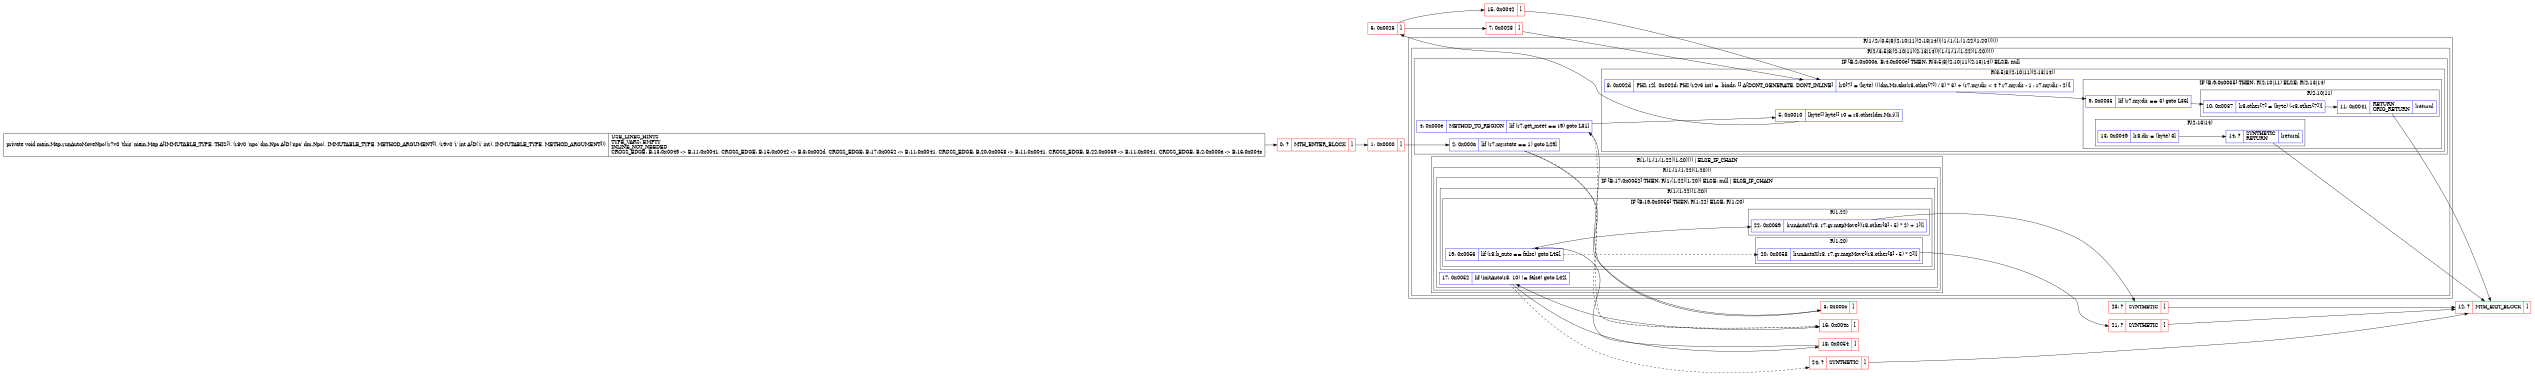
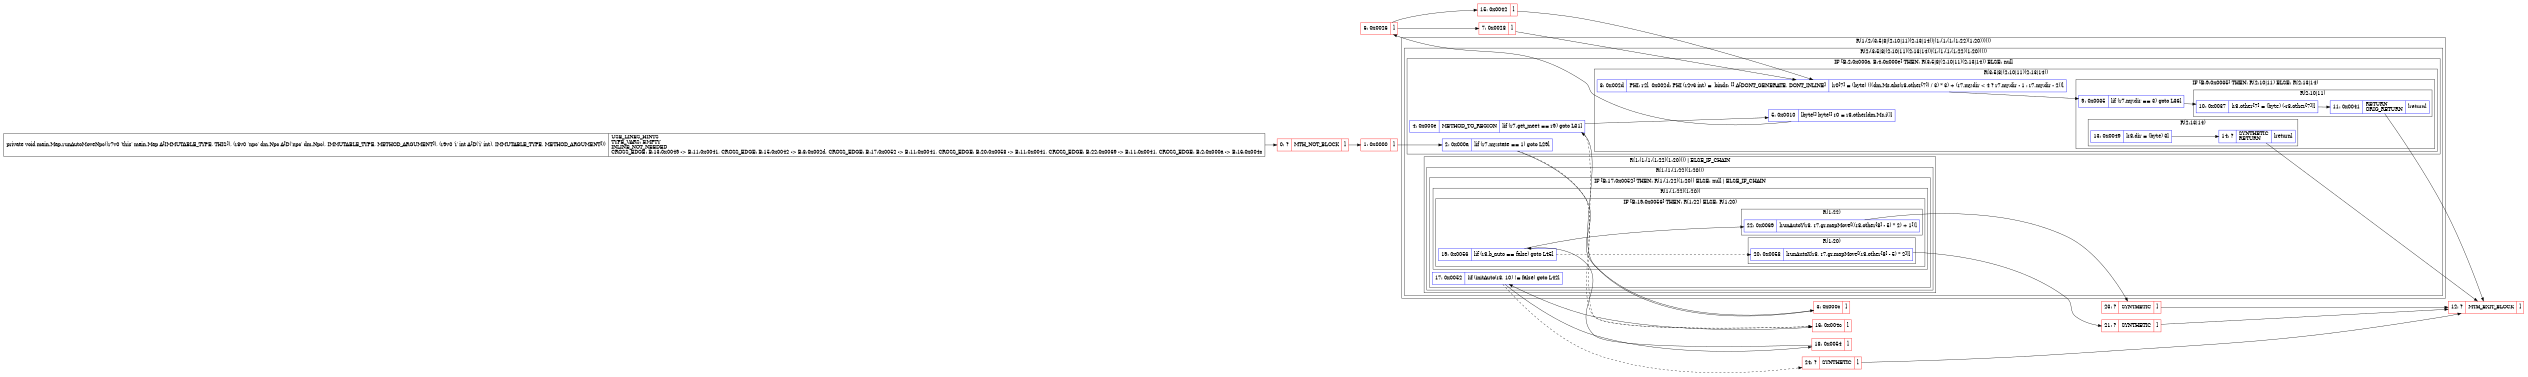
(1320, 145) -> (1316, 145)
